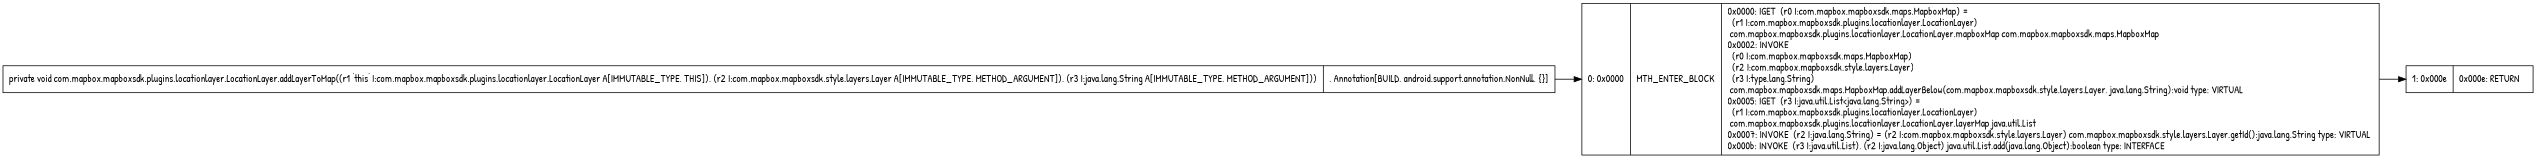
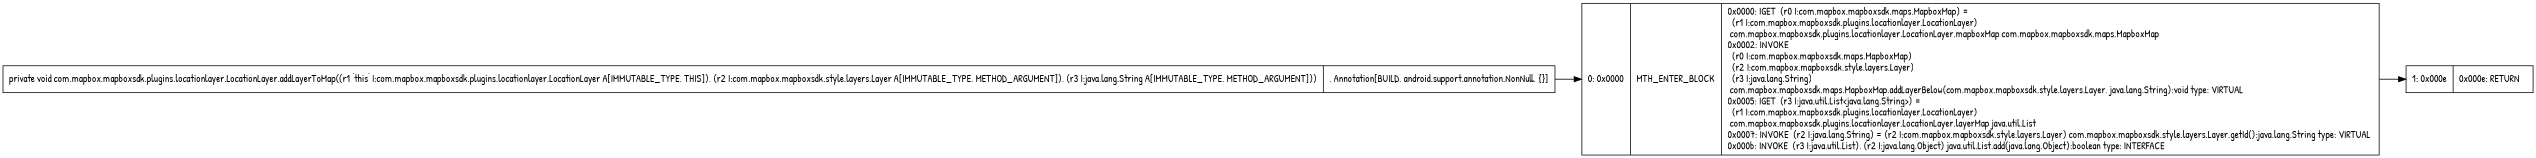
(1771, 79) -> (1770, 79)
